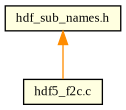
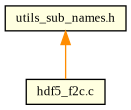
(63, 18) -> (66, 18)
